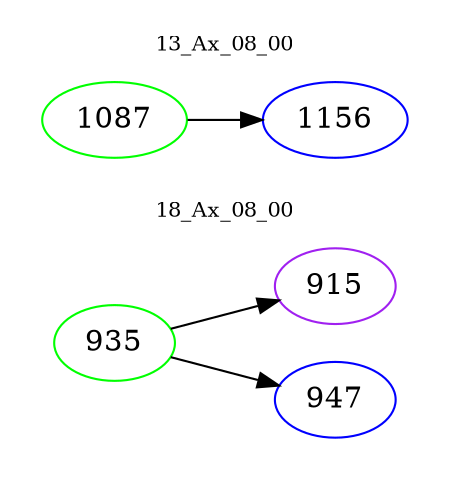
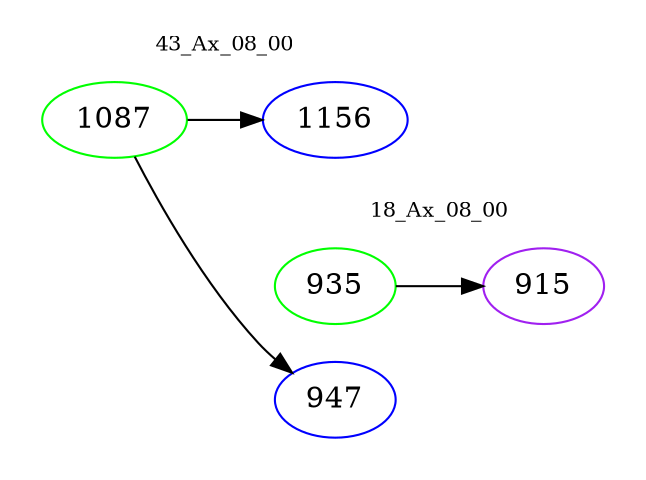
(225, 45) -> (225, 45)
(214, 369) -> (197, 264)
